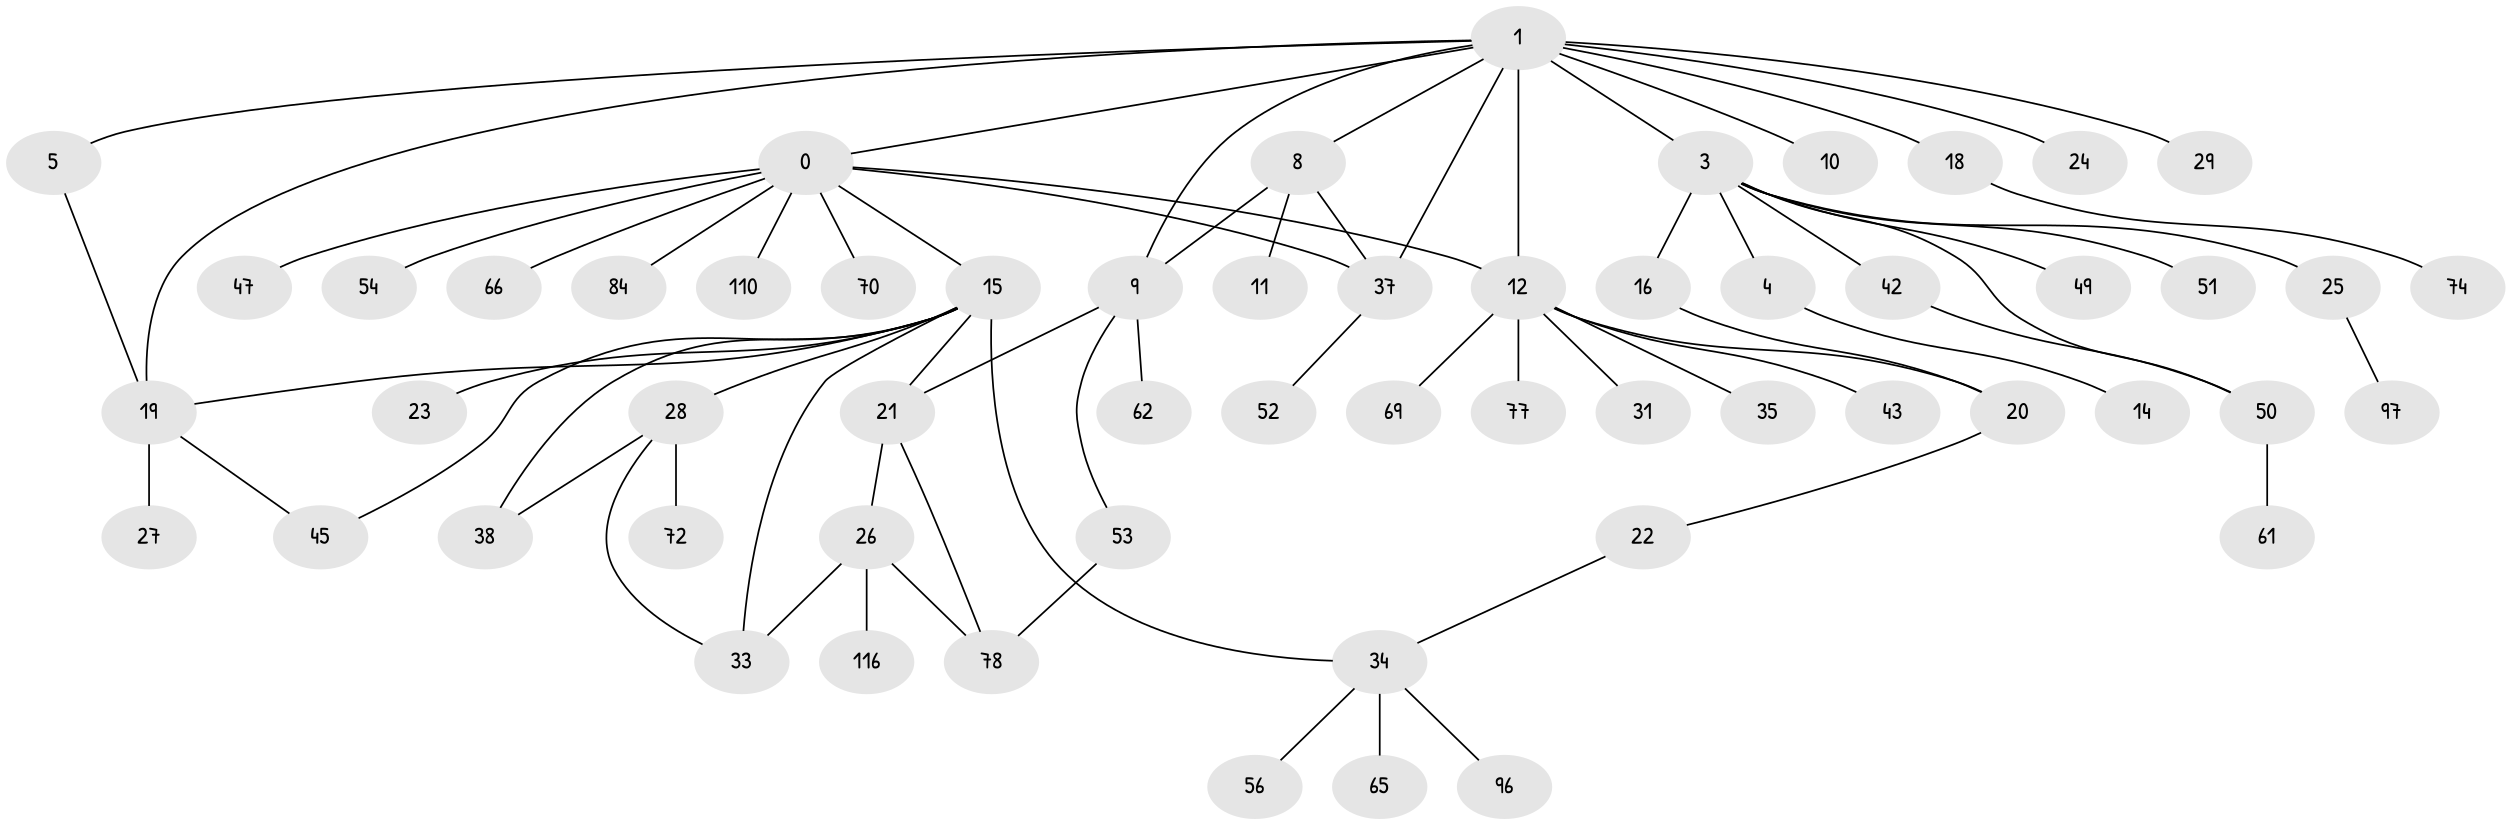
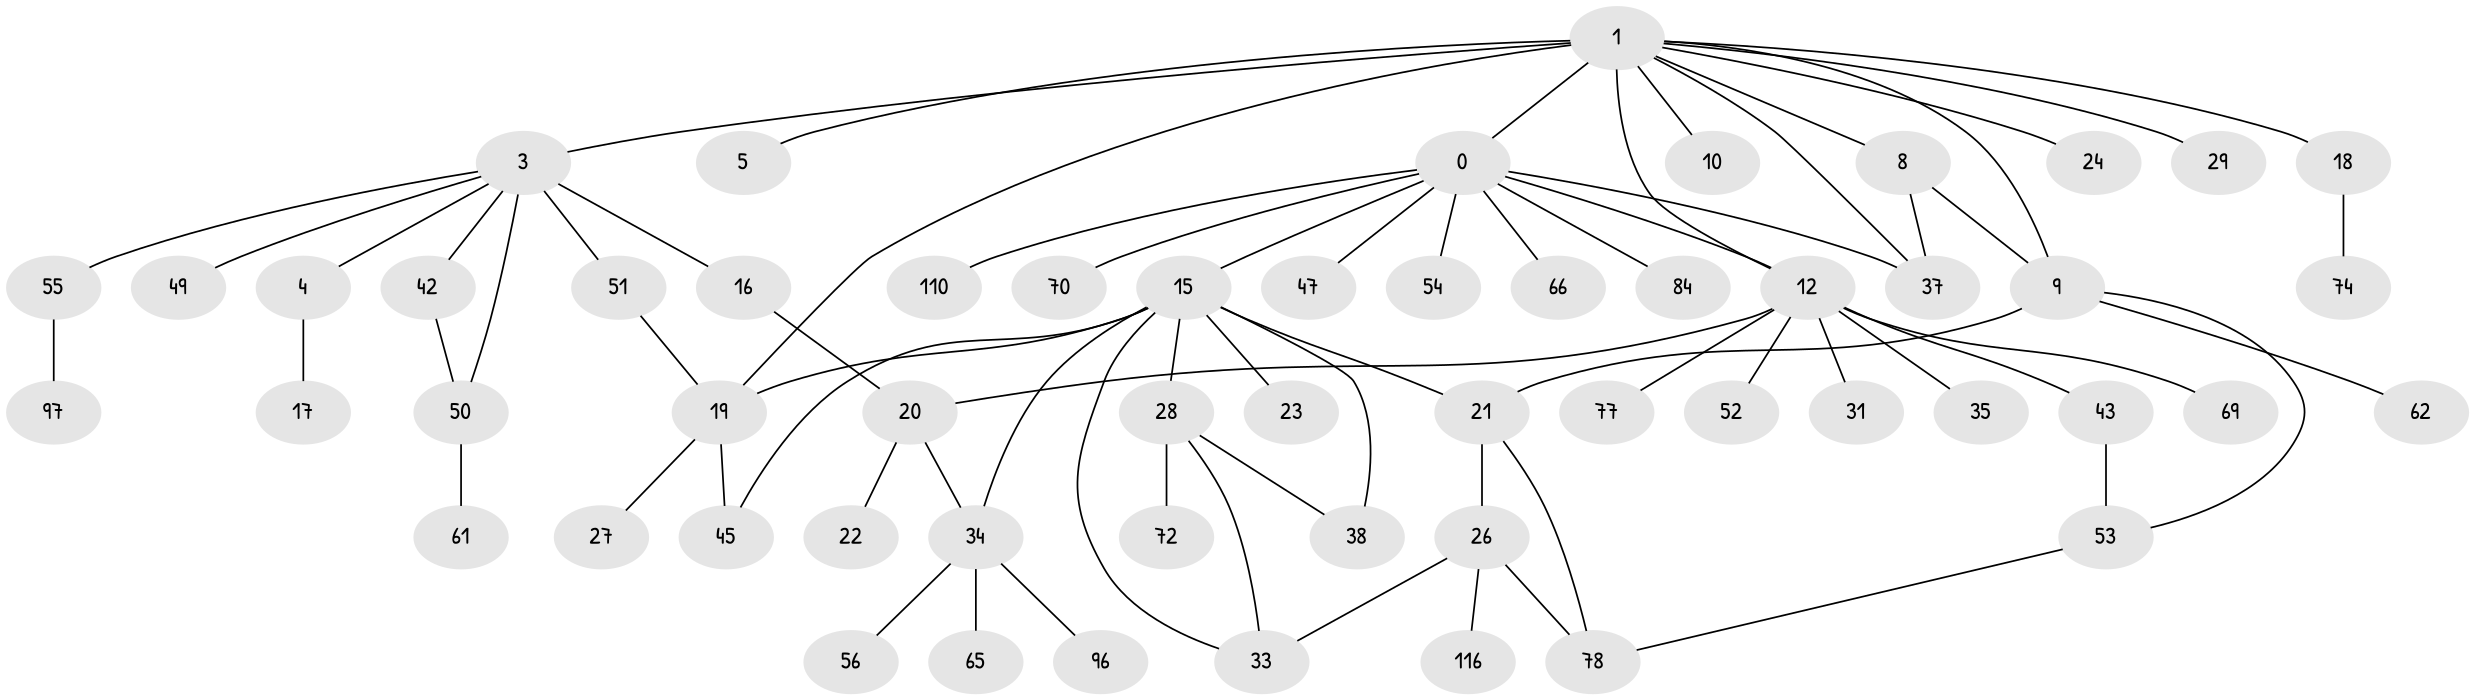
(101, 287) -> (669, 350)
(1260, 288) -> none
(2333, 288) -> (54, 288)
(1327, 350) -> (1777, 339)
(2142, 413) -> (303, 413)
none -> (2106, 475)
(1511, 600) -> (943, 475)
